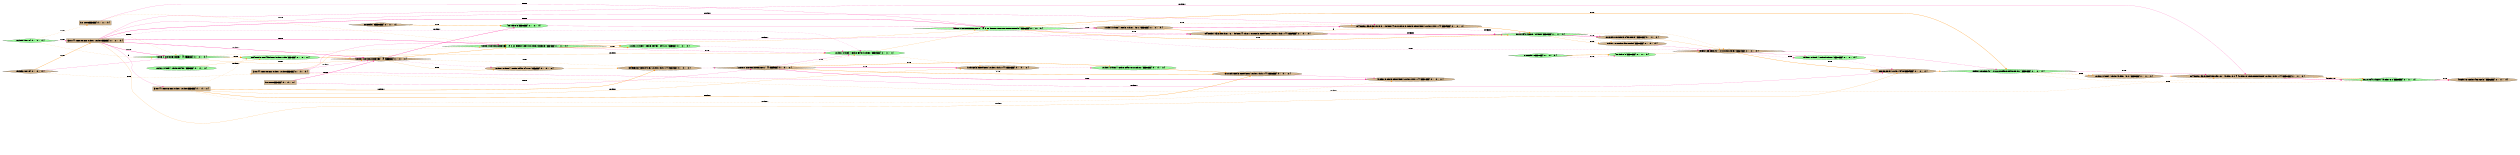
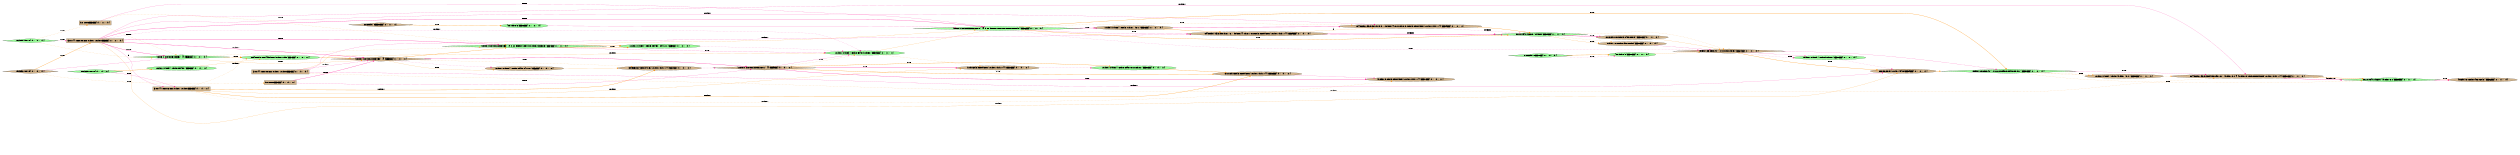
(450, 41) -> (585, 58)
none -> (95, 72)
(146, 78) -> (144, 83)
